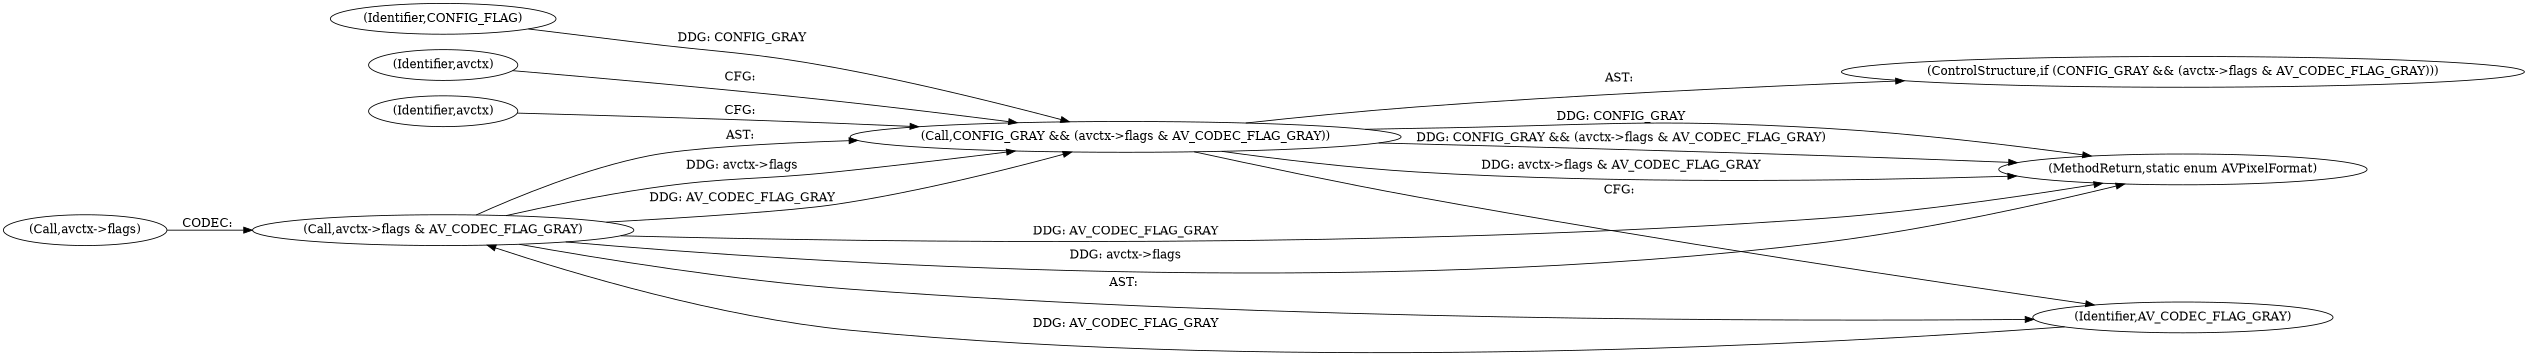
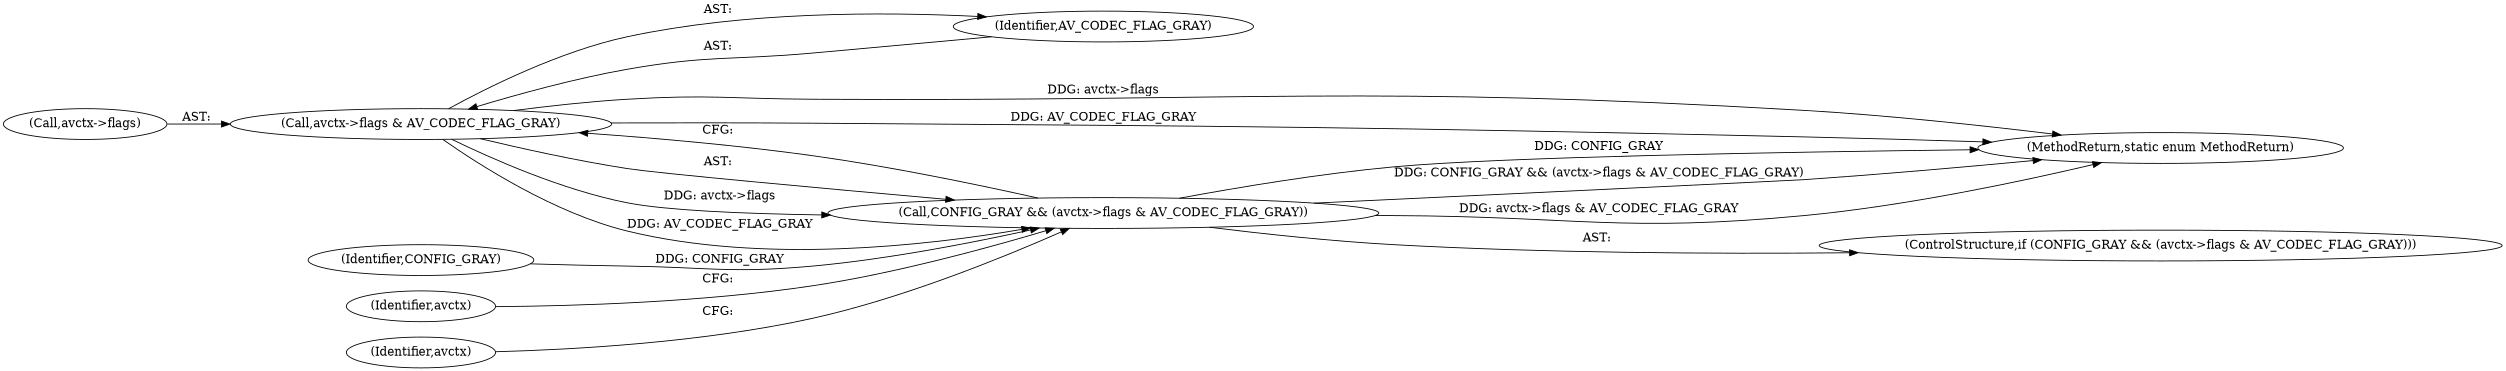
(443, 19) -> (421, 260)
(2183, 169) -> (2161, 148)
(210, 224) -> (199, 118)
(1639, 235) -> (814, 156)
(1126, 324) -> (720, 47)
